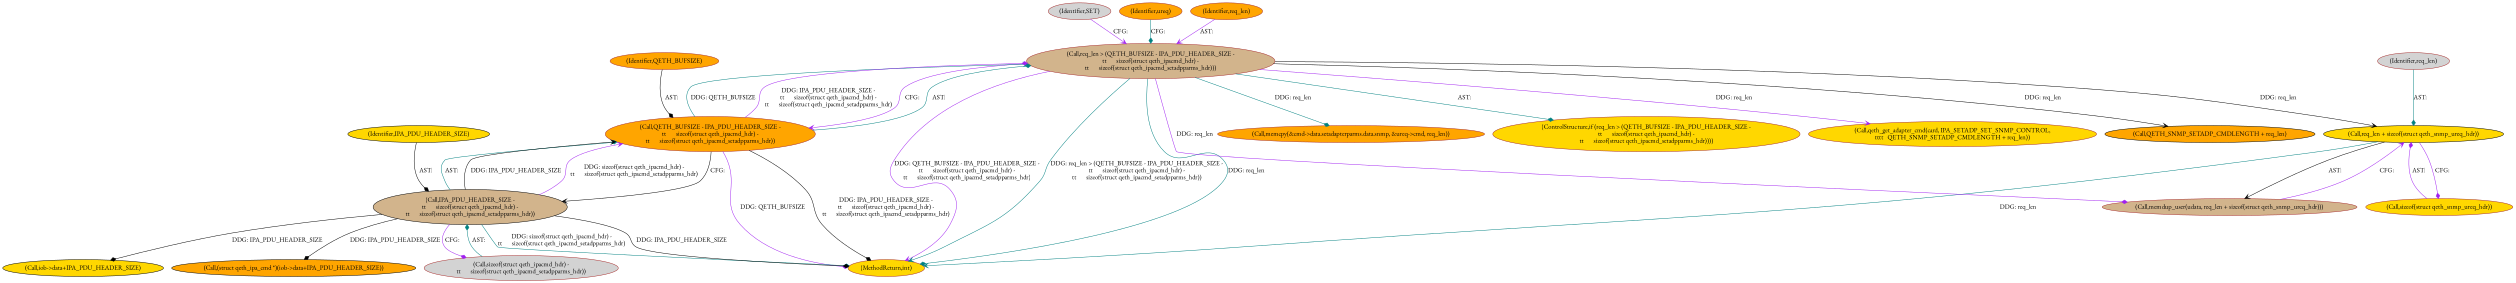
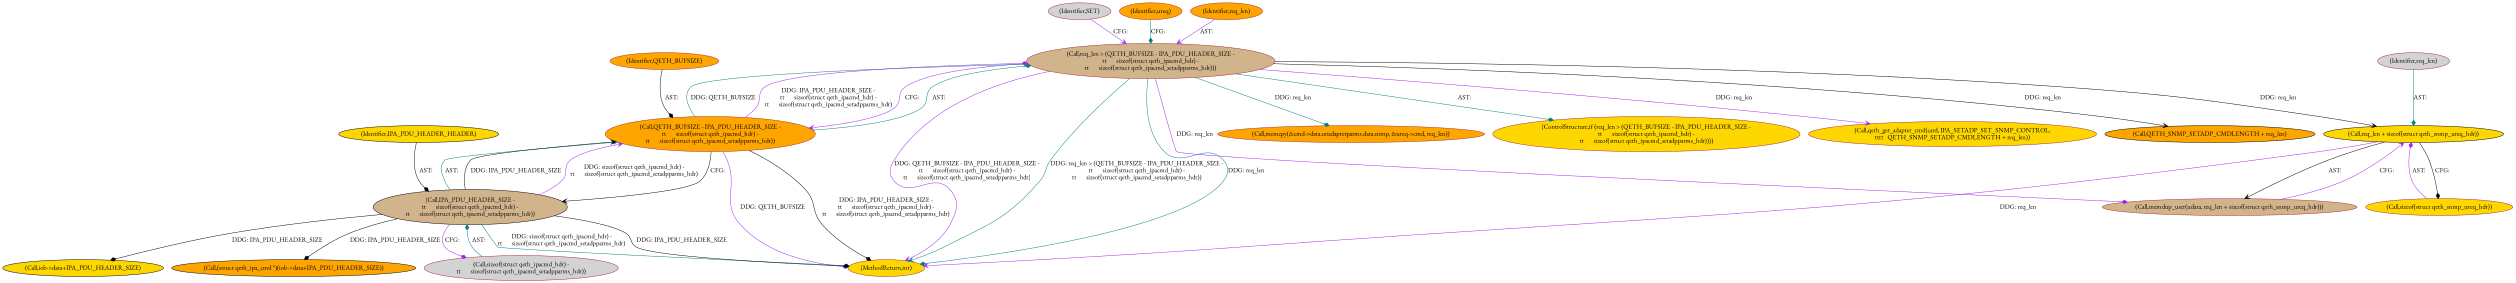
(419, 134) -> (419, 134)
(2431, 167) -> (2431, 167)
(1654, 219) -> (1654, 219)
